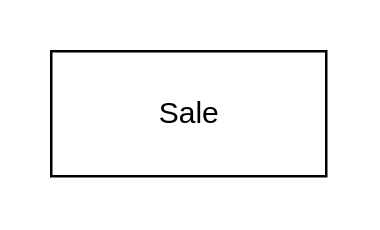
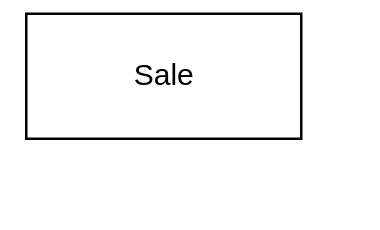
(189, 114) -> (164, 76)
